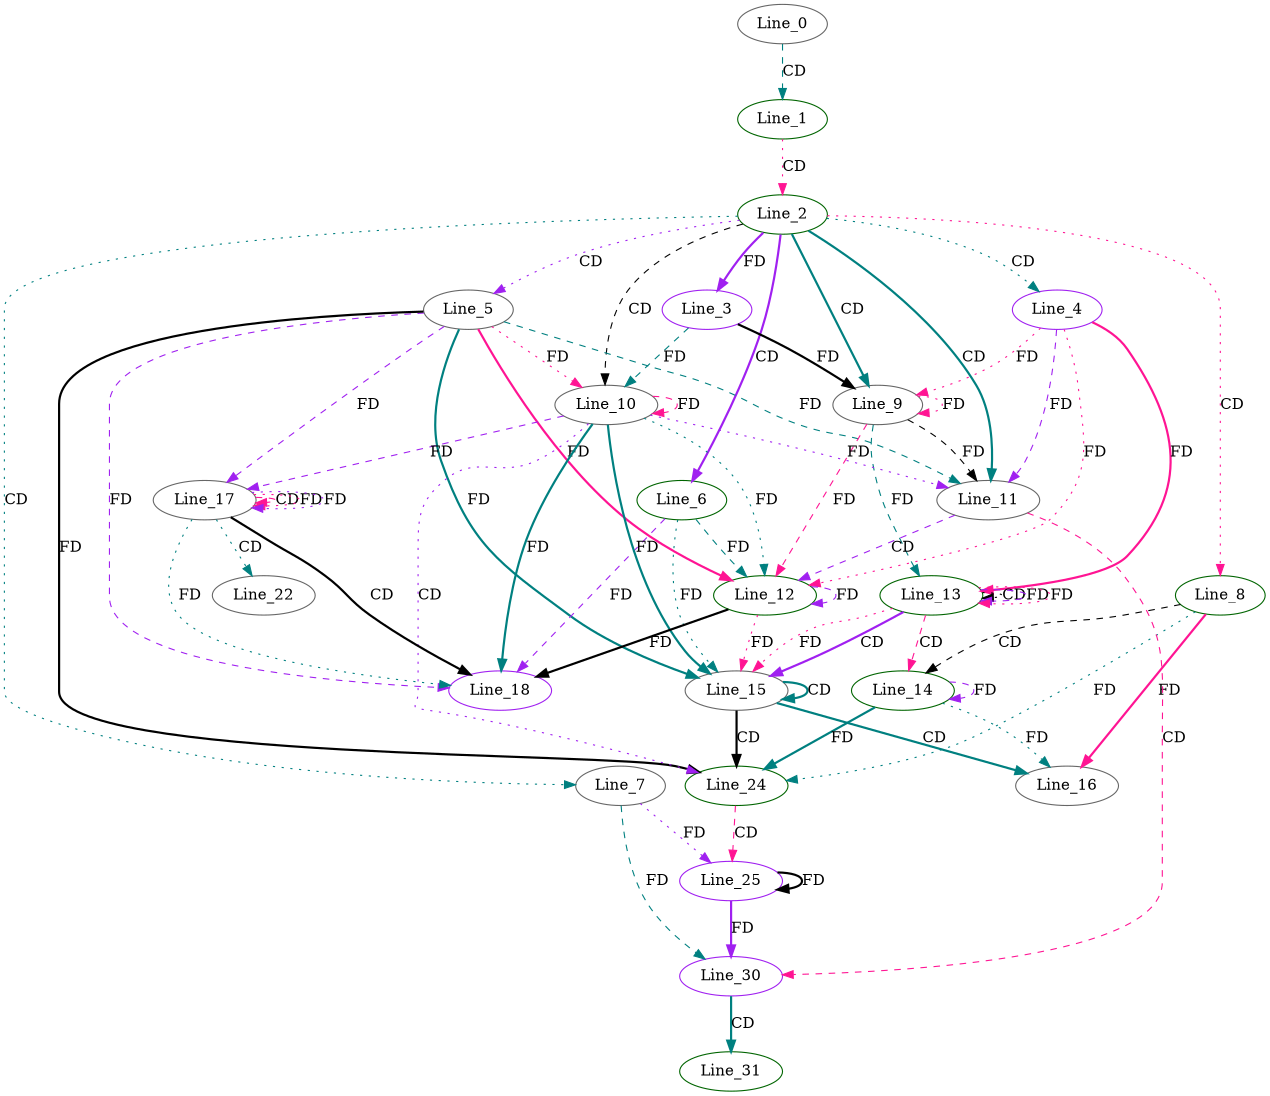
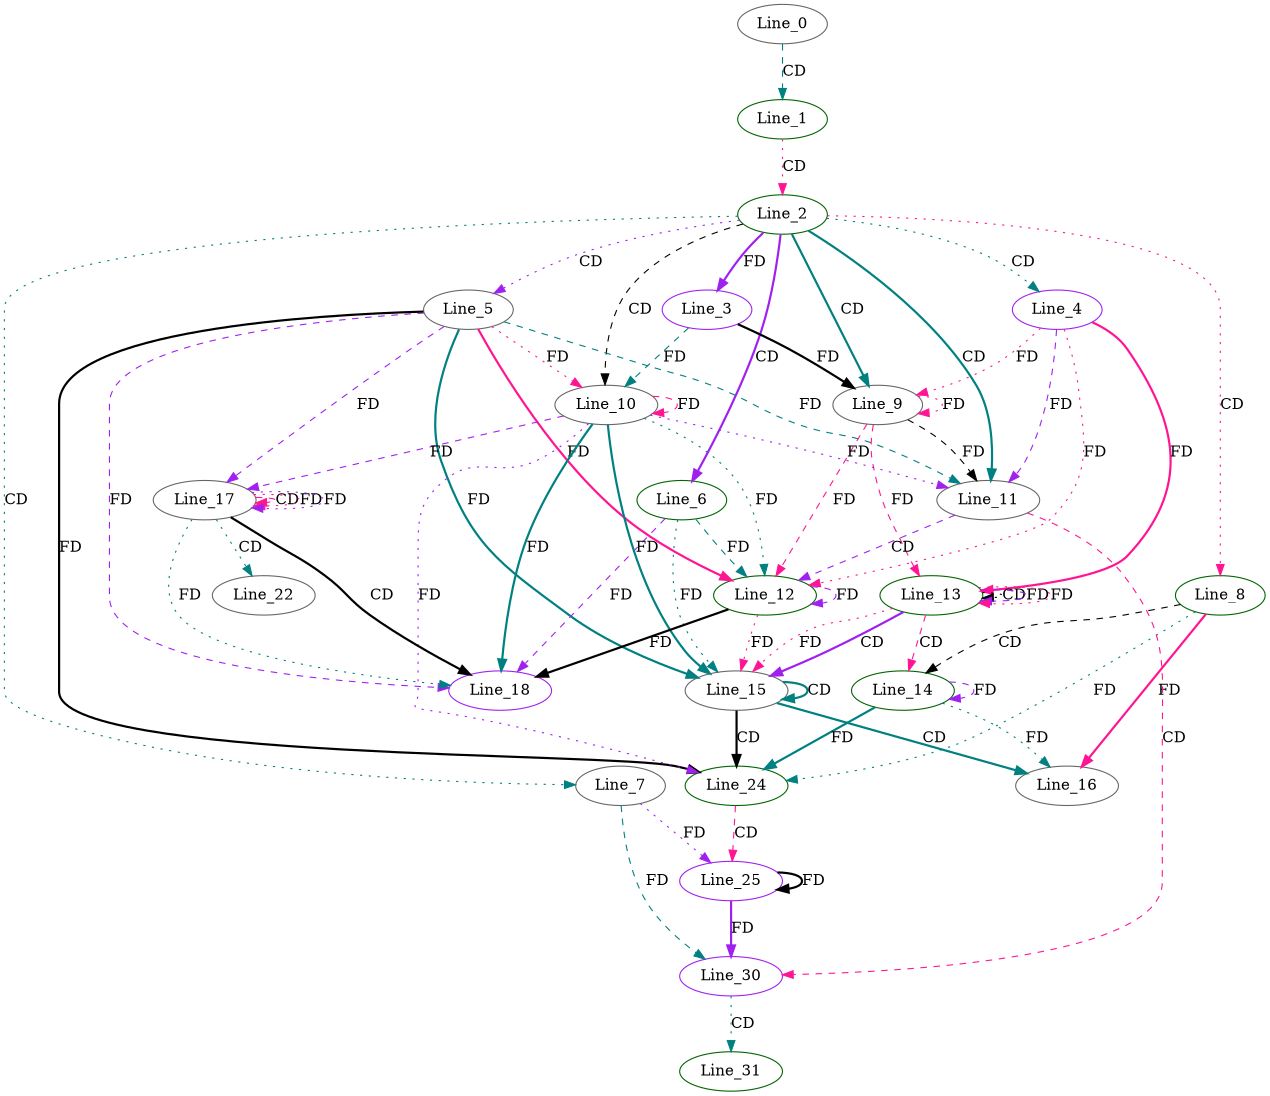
(882, 499) -> (882, 499)
(430, 595) -> (430, 595)
(731, 1018) -> (731, 1018)
